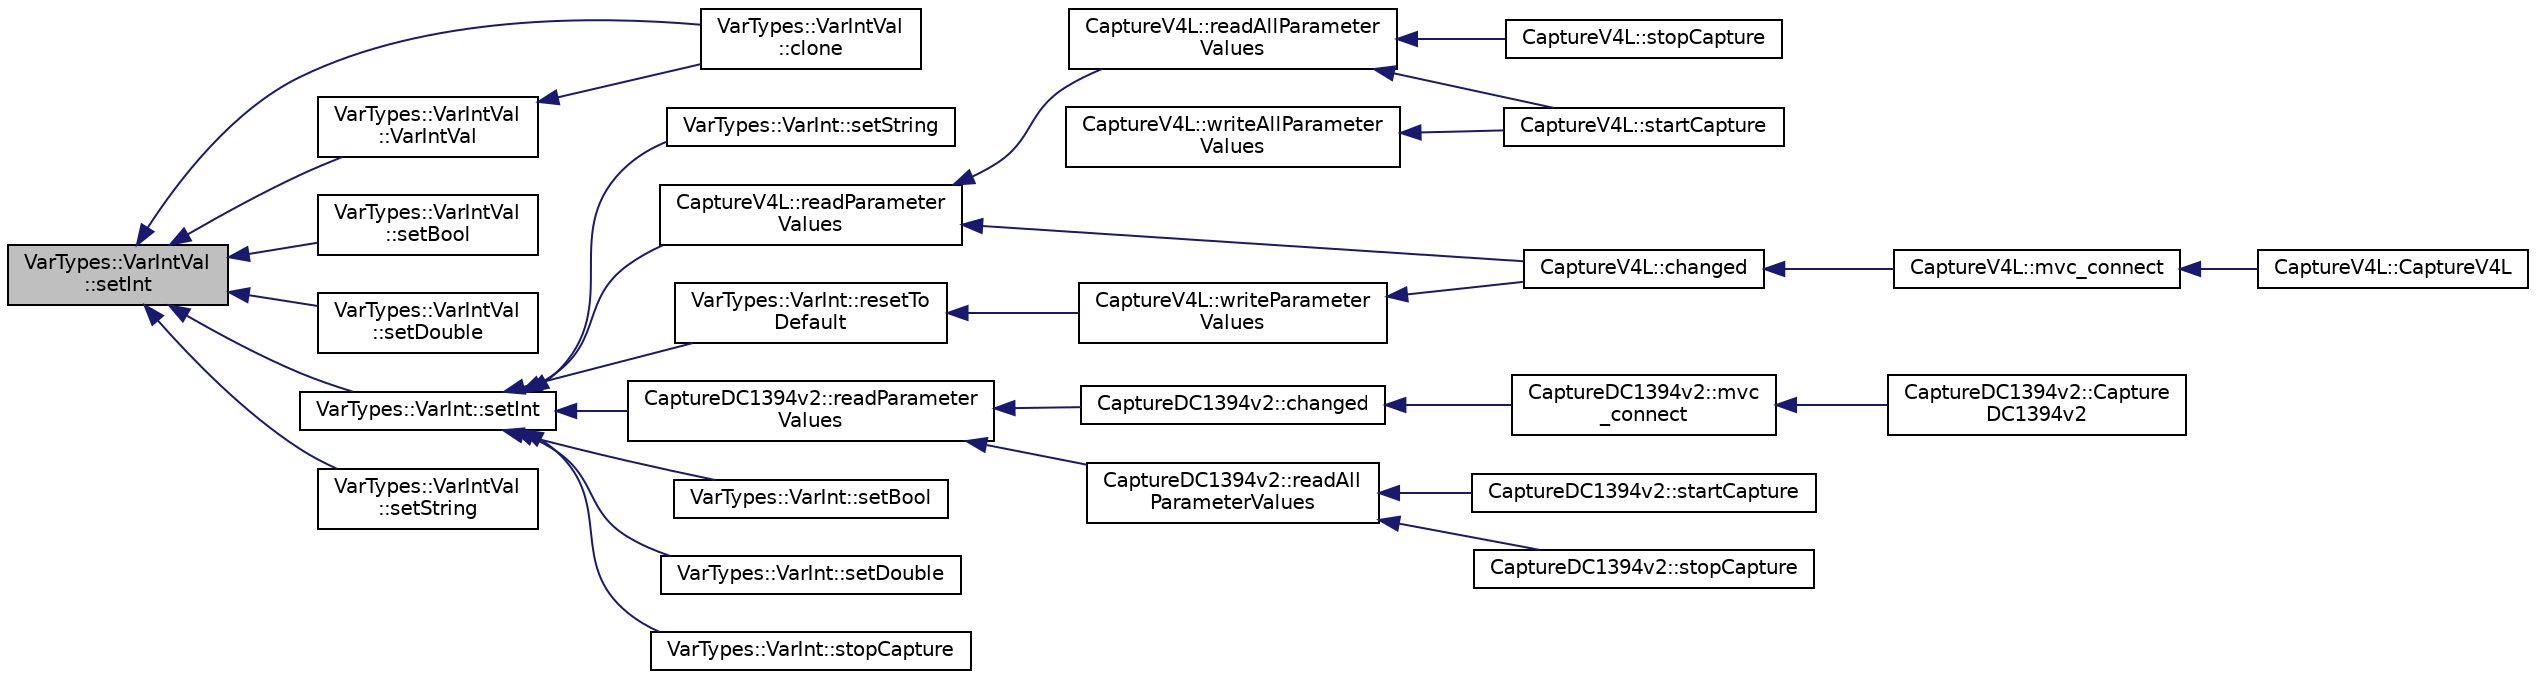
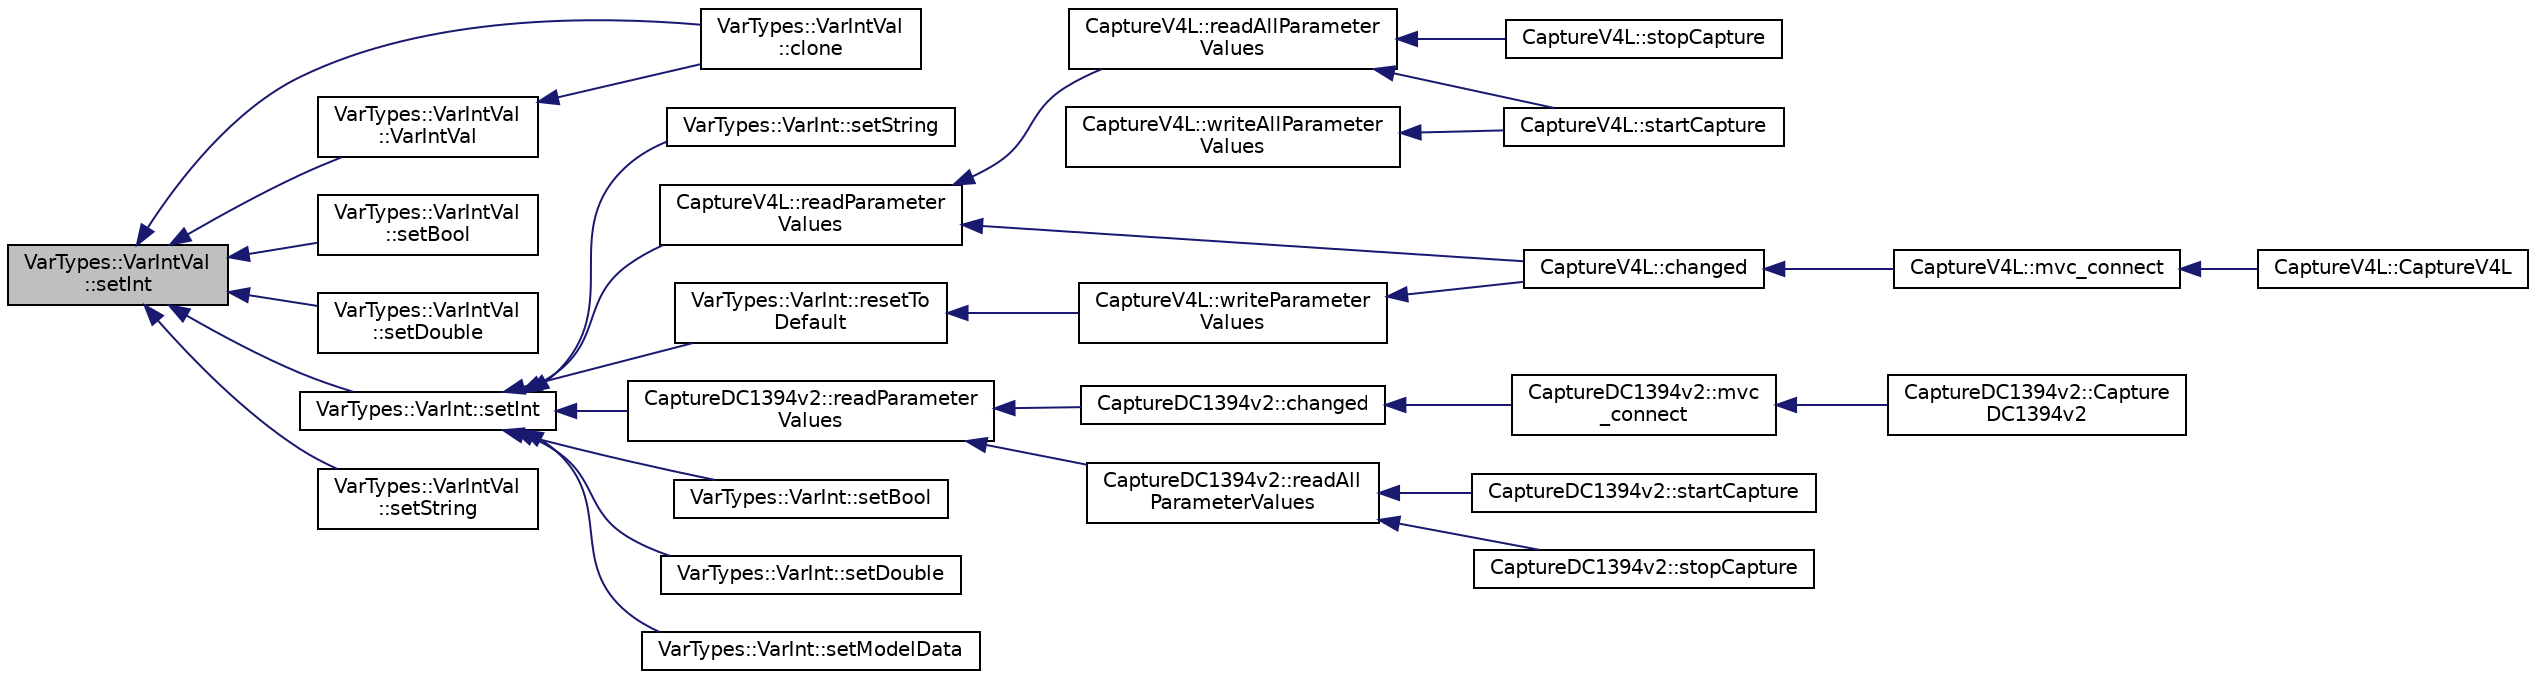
(811, 651) -> (811, 651)
